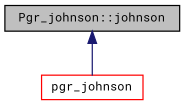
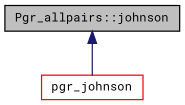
(92, 18) -> (92, 18)
